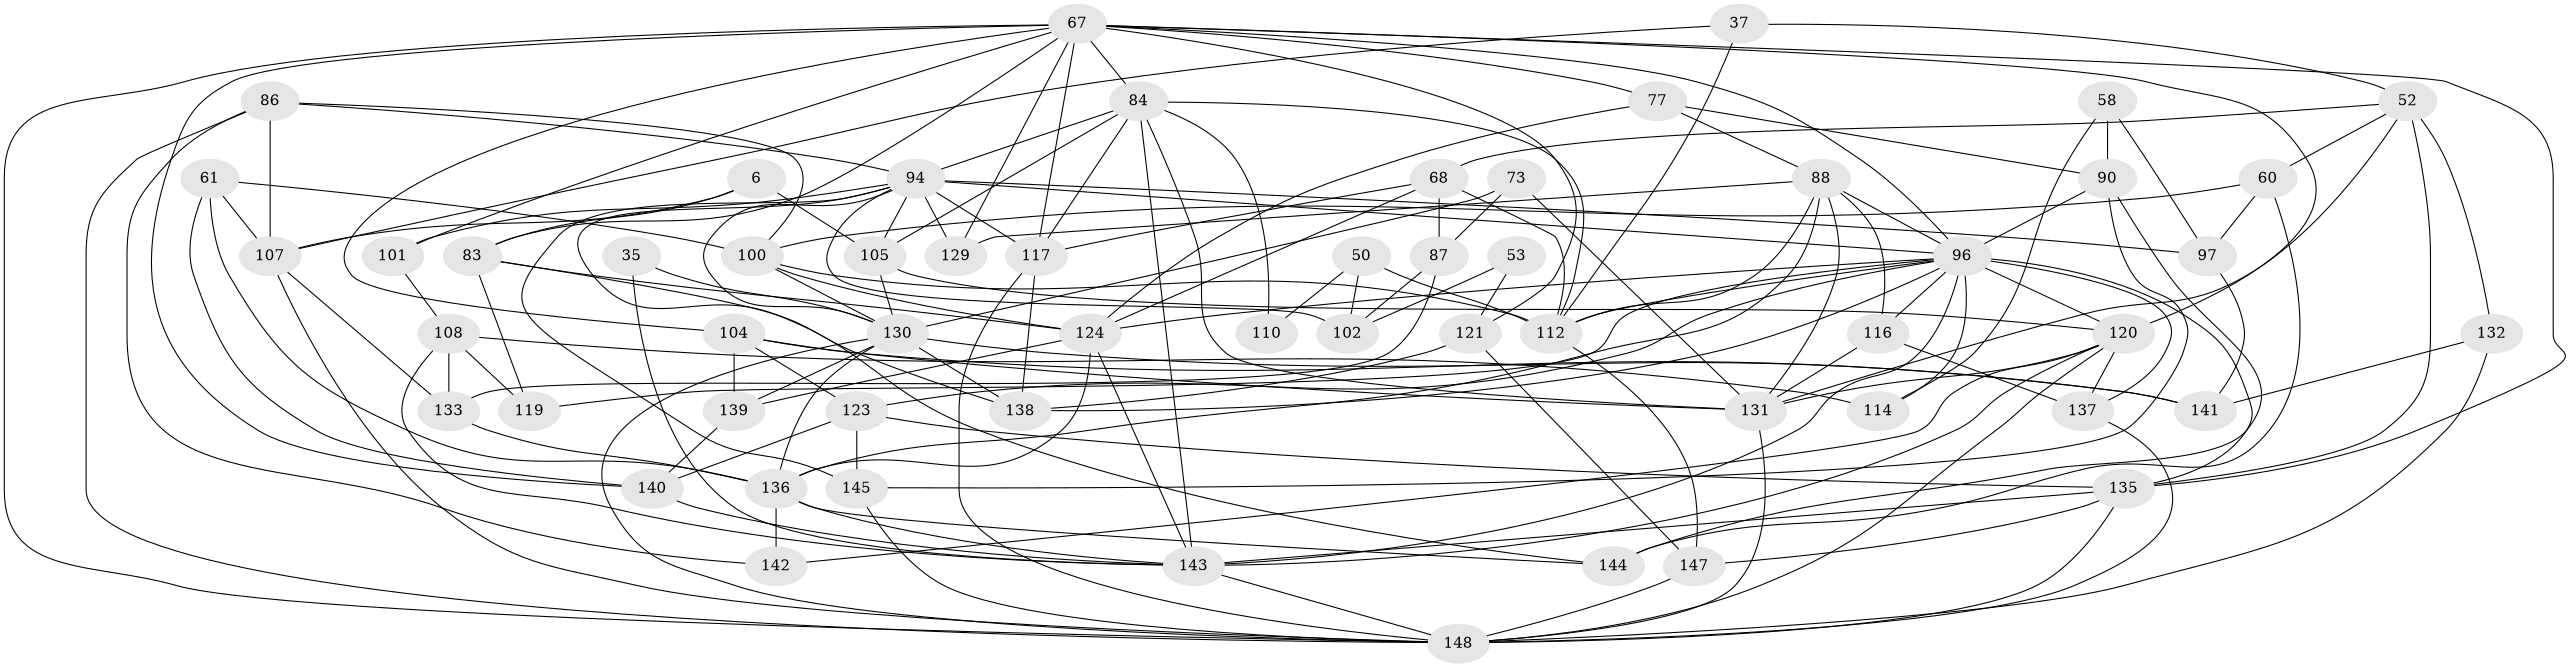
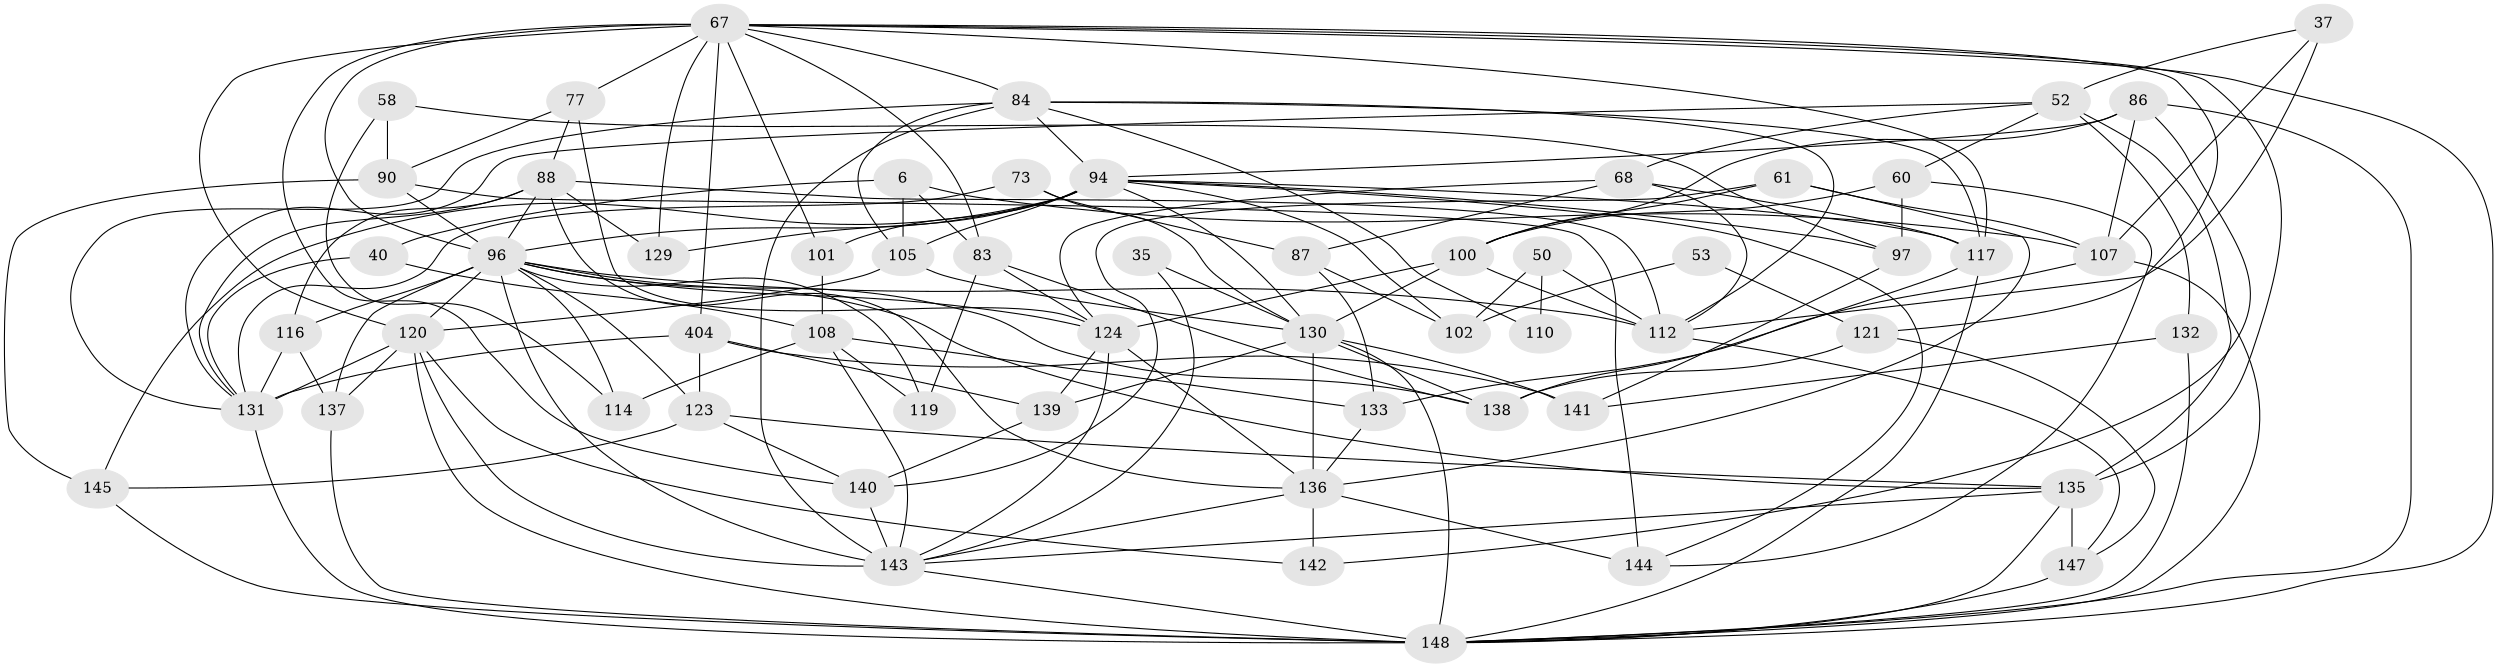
none -> (379, 256)
(734, 334) -> (700, 334)
